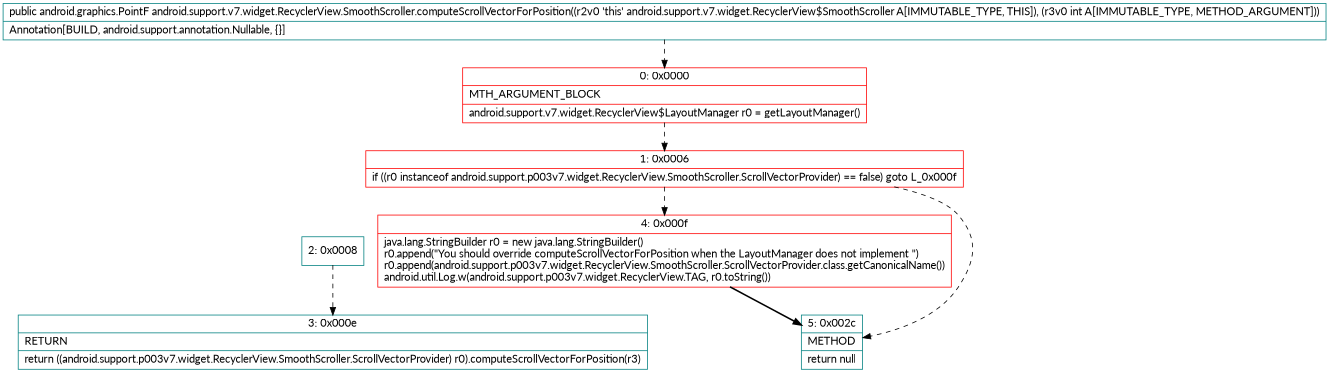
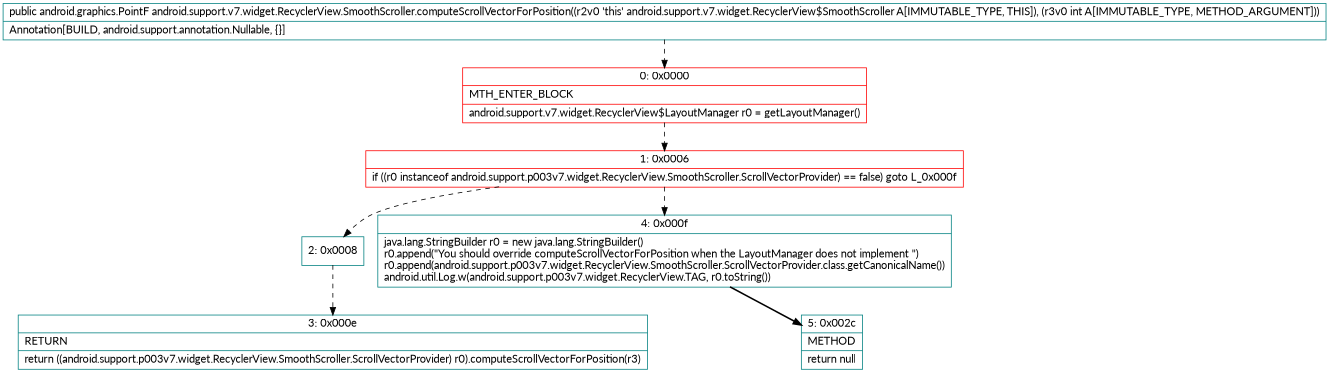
(535, 95) -> (521, 95)
(665, 251) -> (665, 251)
(969, 266) -> (421, 200)
